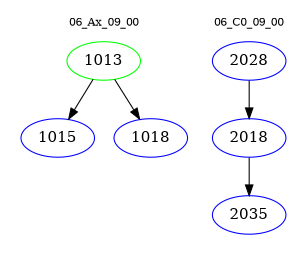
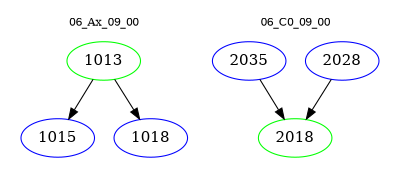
(249, 138) -> (295, 138)
(249, 171) -> (269, 95)
